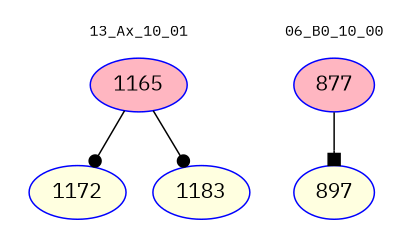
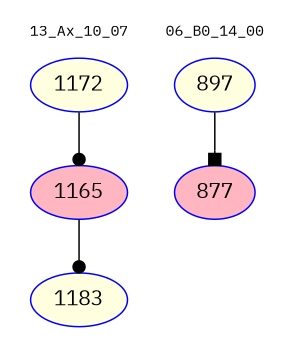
(139, 32) -> (80, 32)
(335, 32) -> (216, 32)
(334, 131) -> (215, 131)
(111, 133) -> (79, 133)
